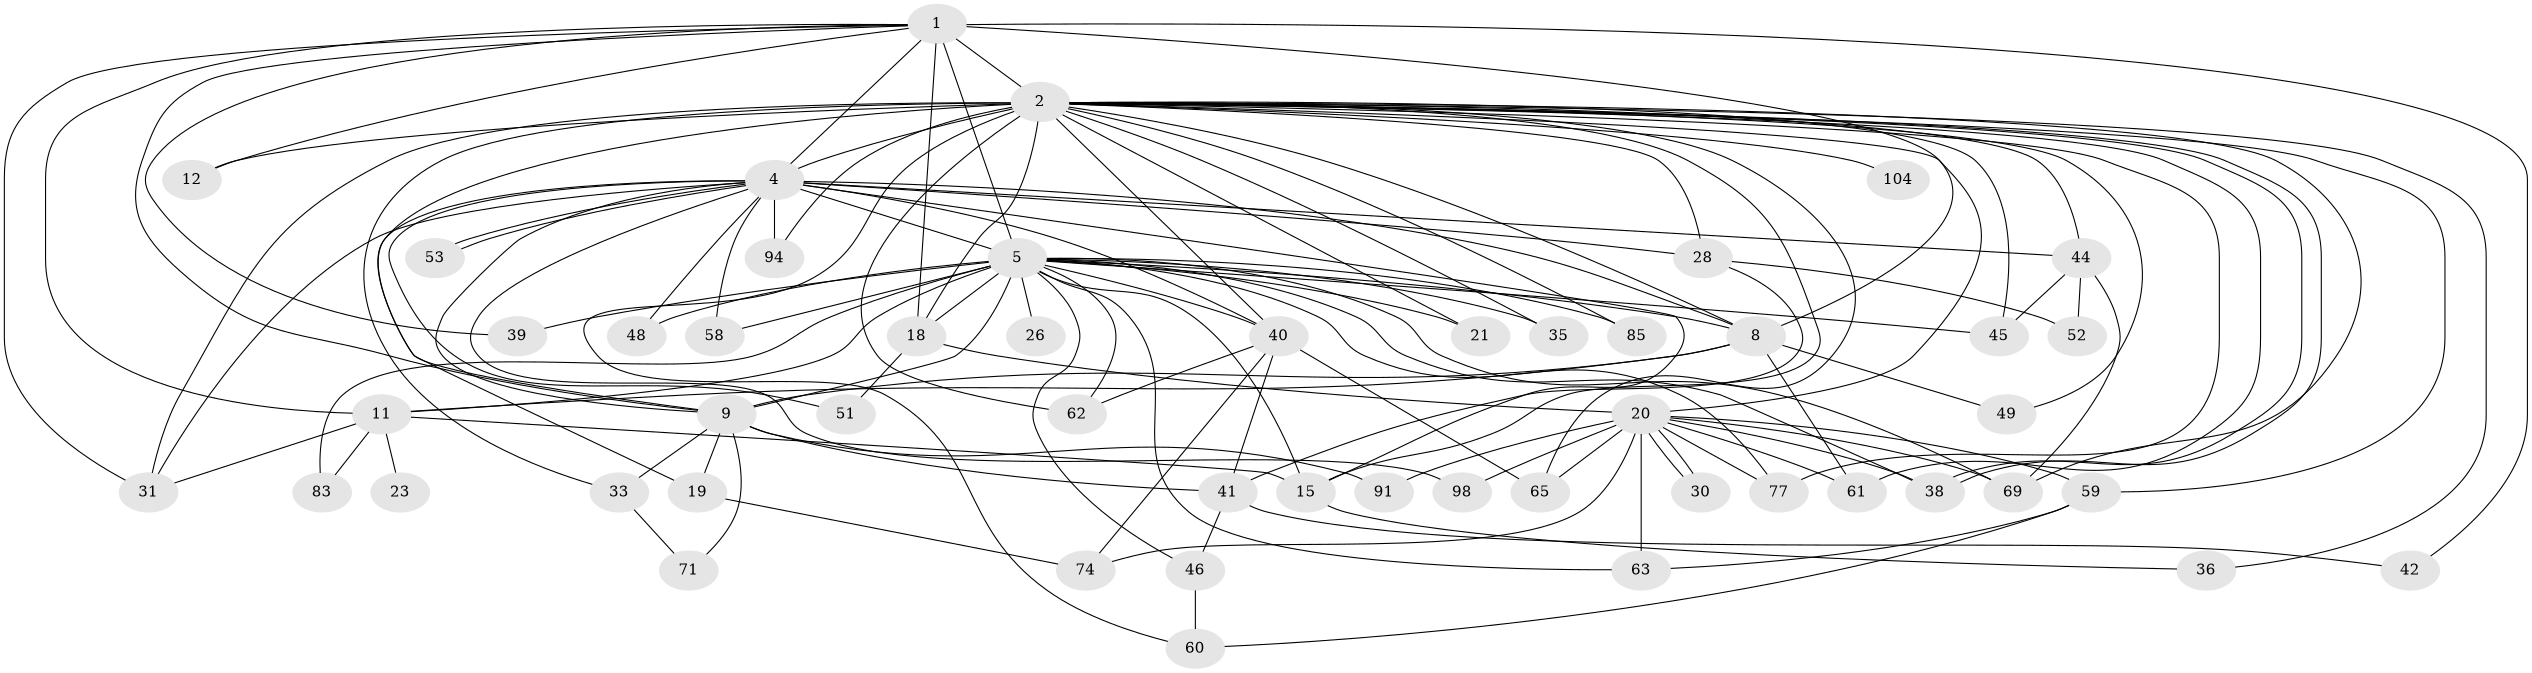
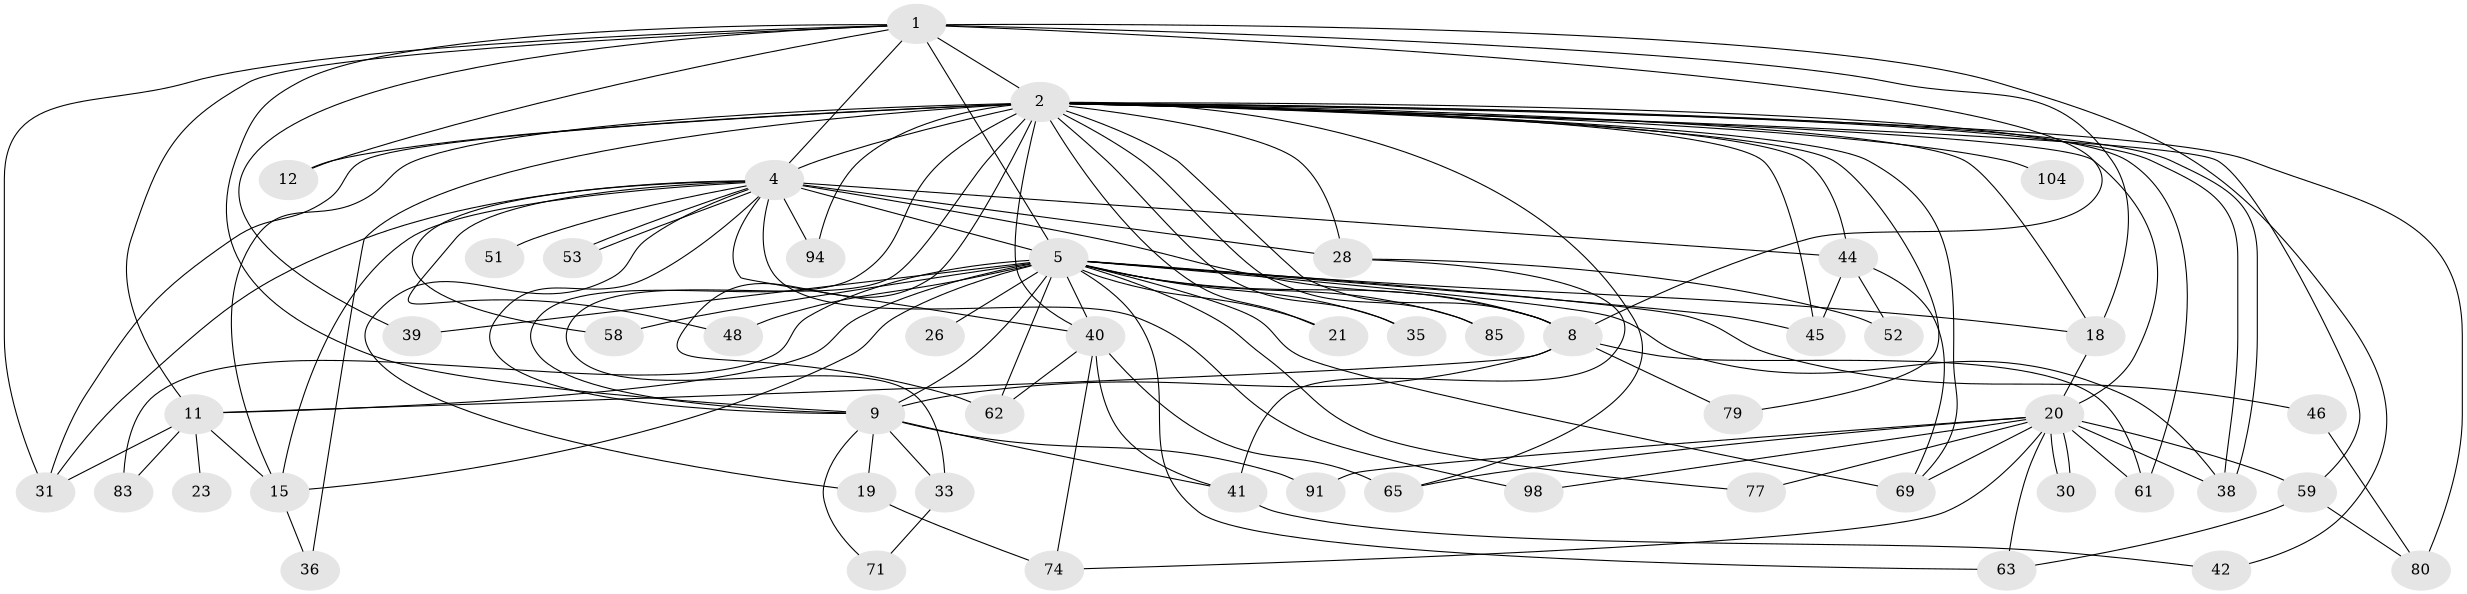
(2086, 157) -> none
(881, 375) -> none
(2007, 414) -> (1733, 414)
(1211, 533) -> none
(1195, 649) -> (2421, 571)
